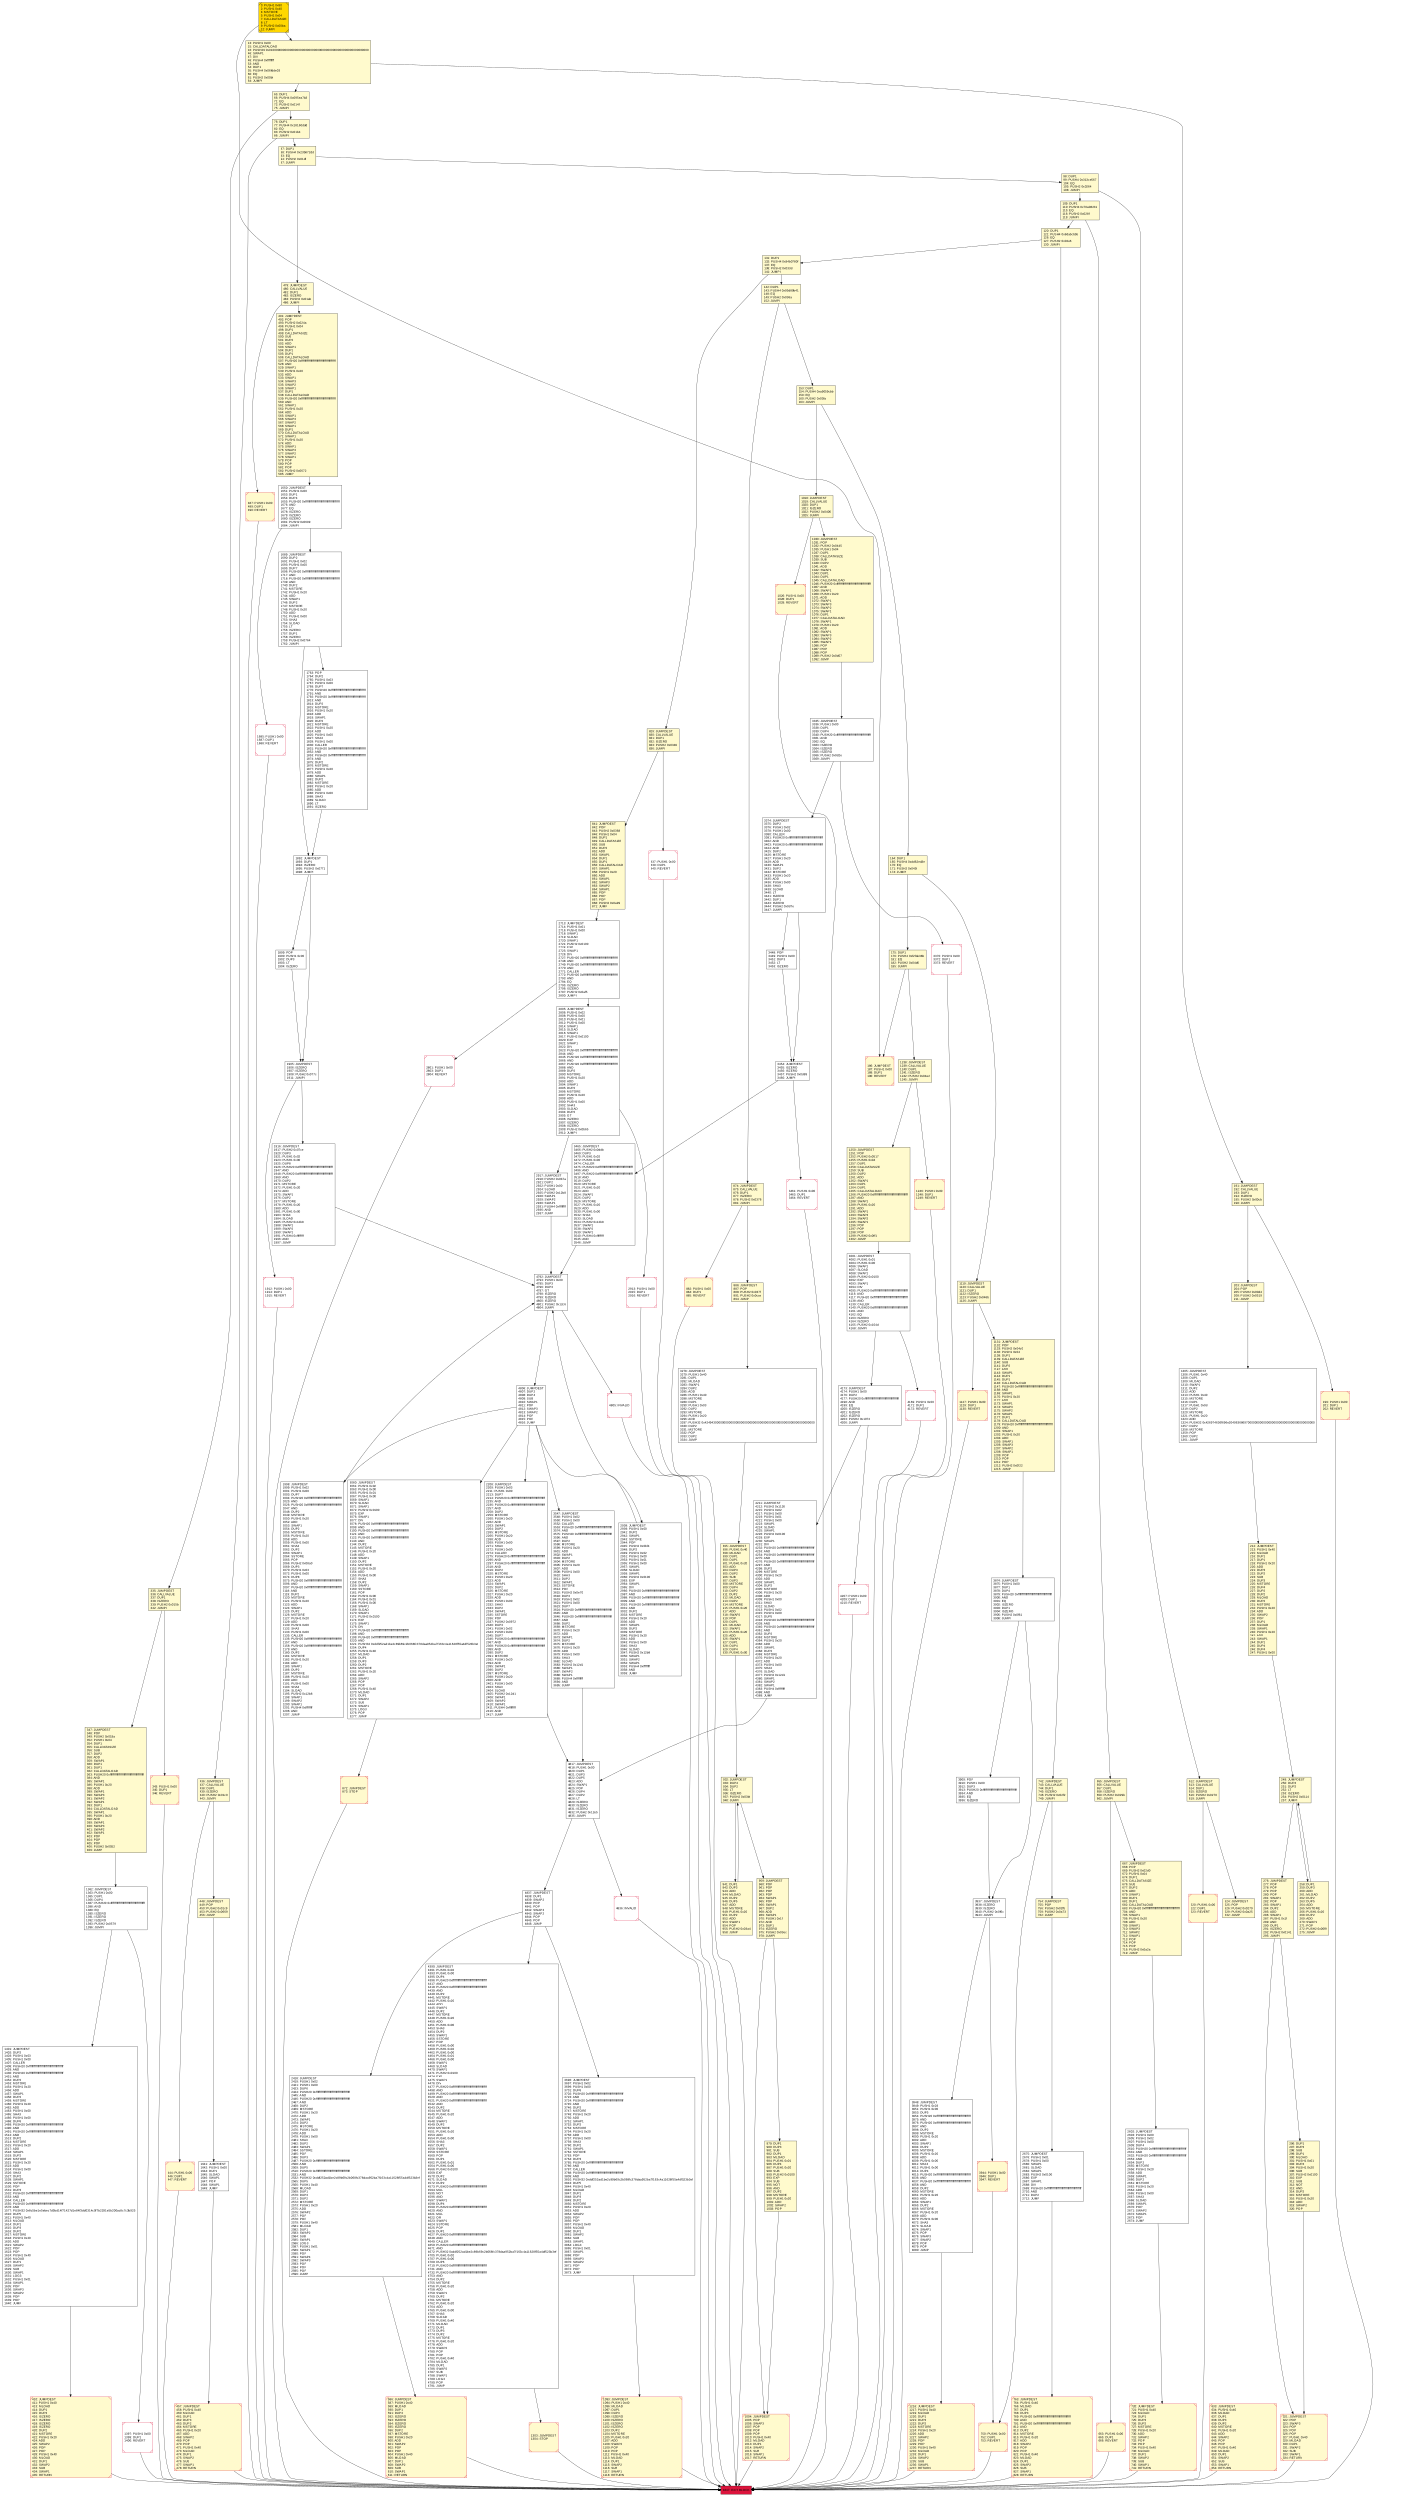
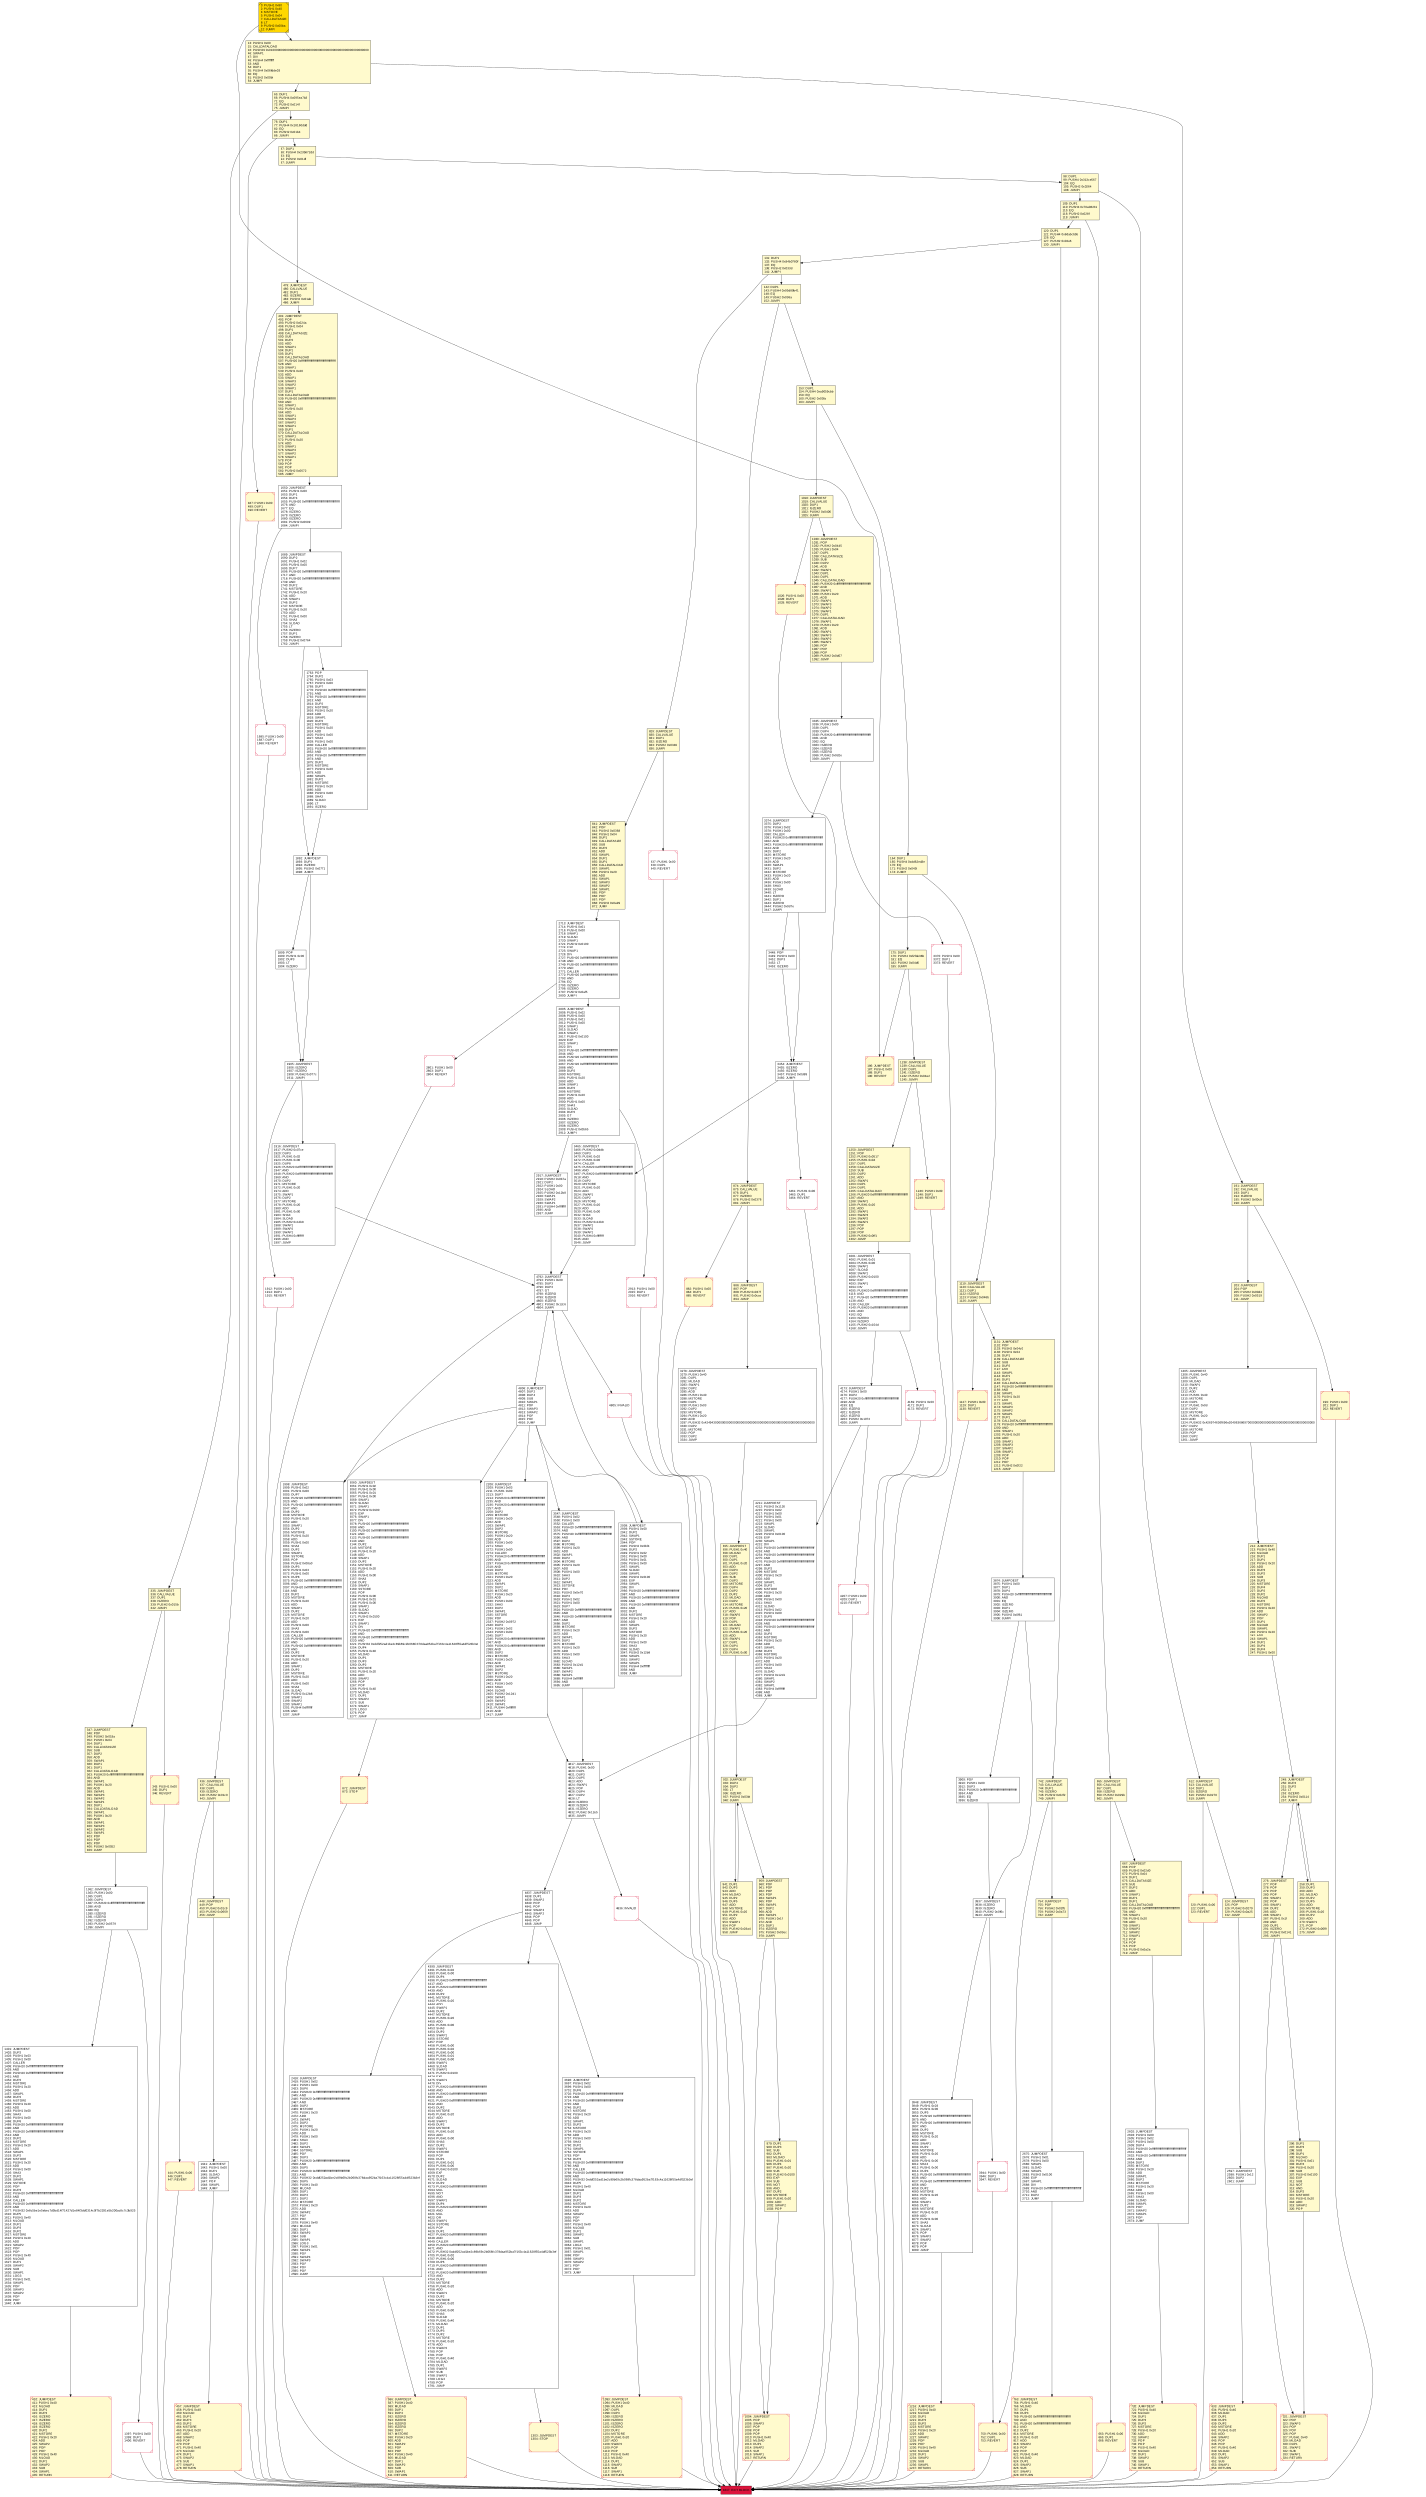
(992, 2176) -> (992, 2176)
none -> (1240, 2176)
